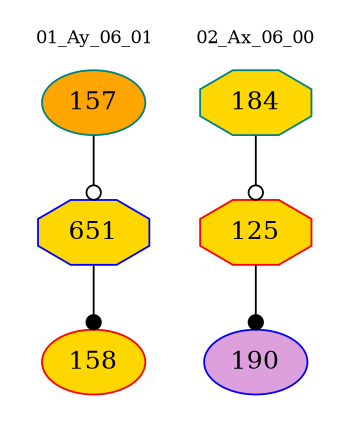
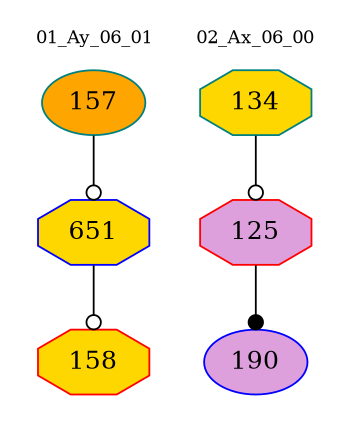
(256, 103) -> (256, 103)
(256, 232) -> (256, 232)
(94, 290) -> (94, 290)
(94, 362) -> (94, 362)
